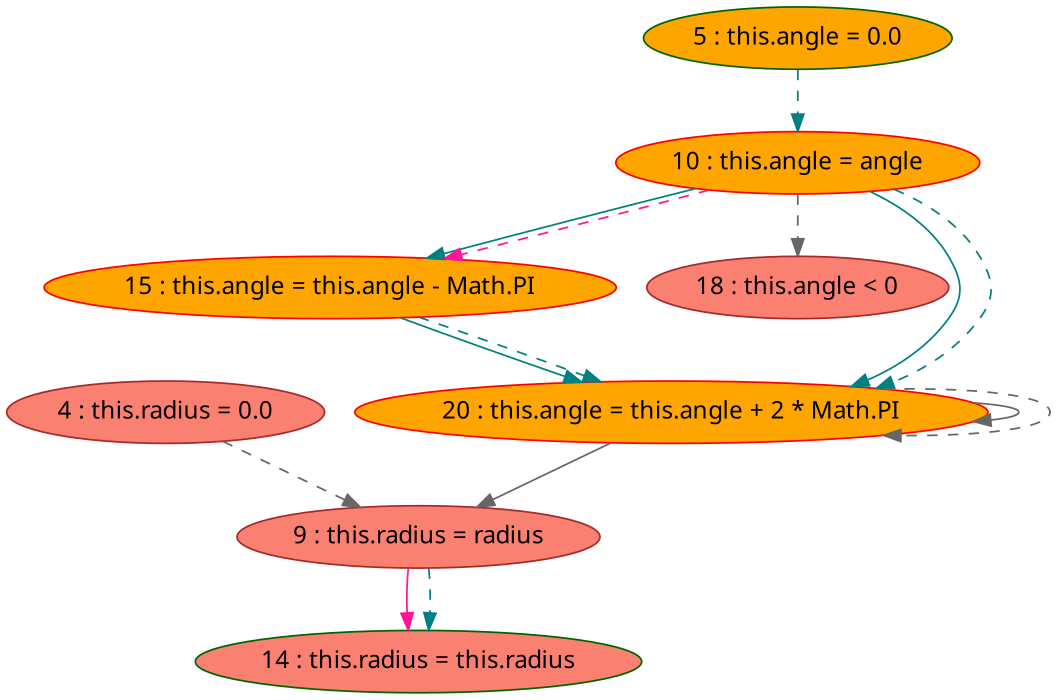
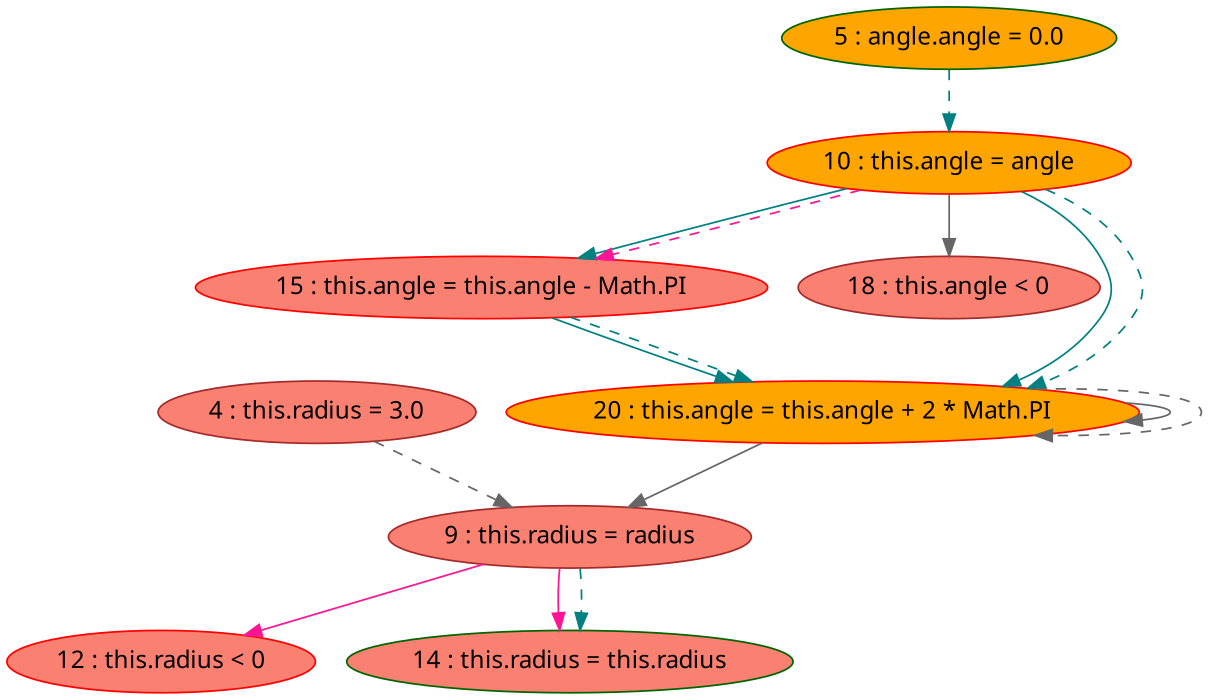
(798, 38) -> (949, 38)
(798, 217) -> (949, 217)
(330, 288) -> (482, 288)
(166, 412) -> (317, 412)
none -> (161, 662)
